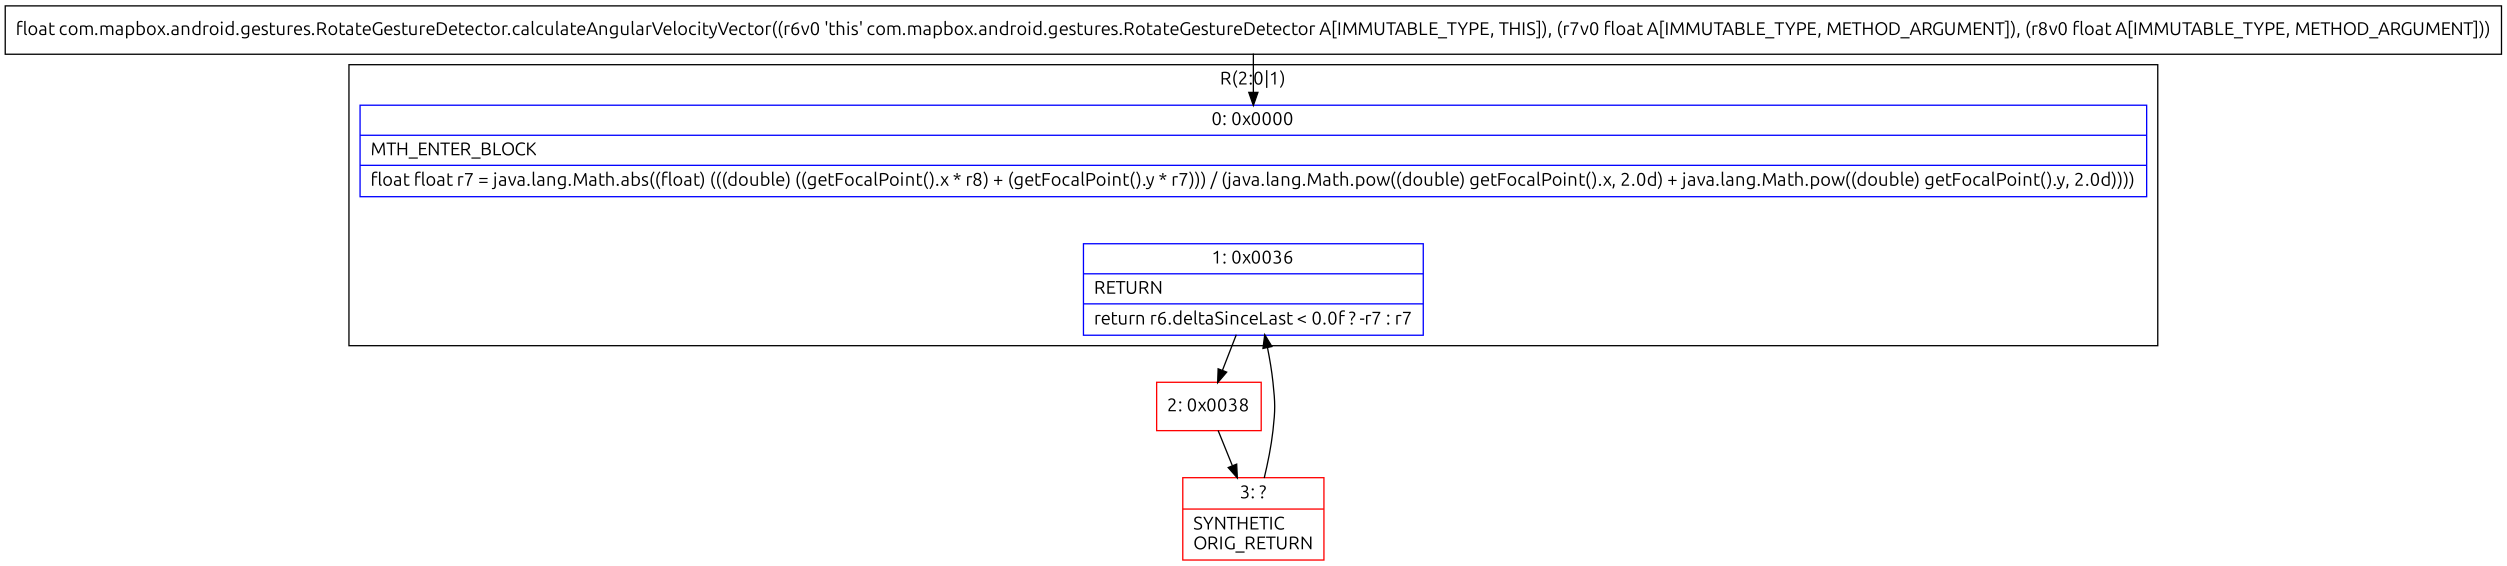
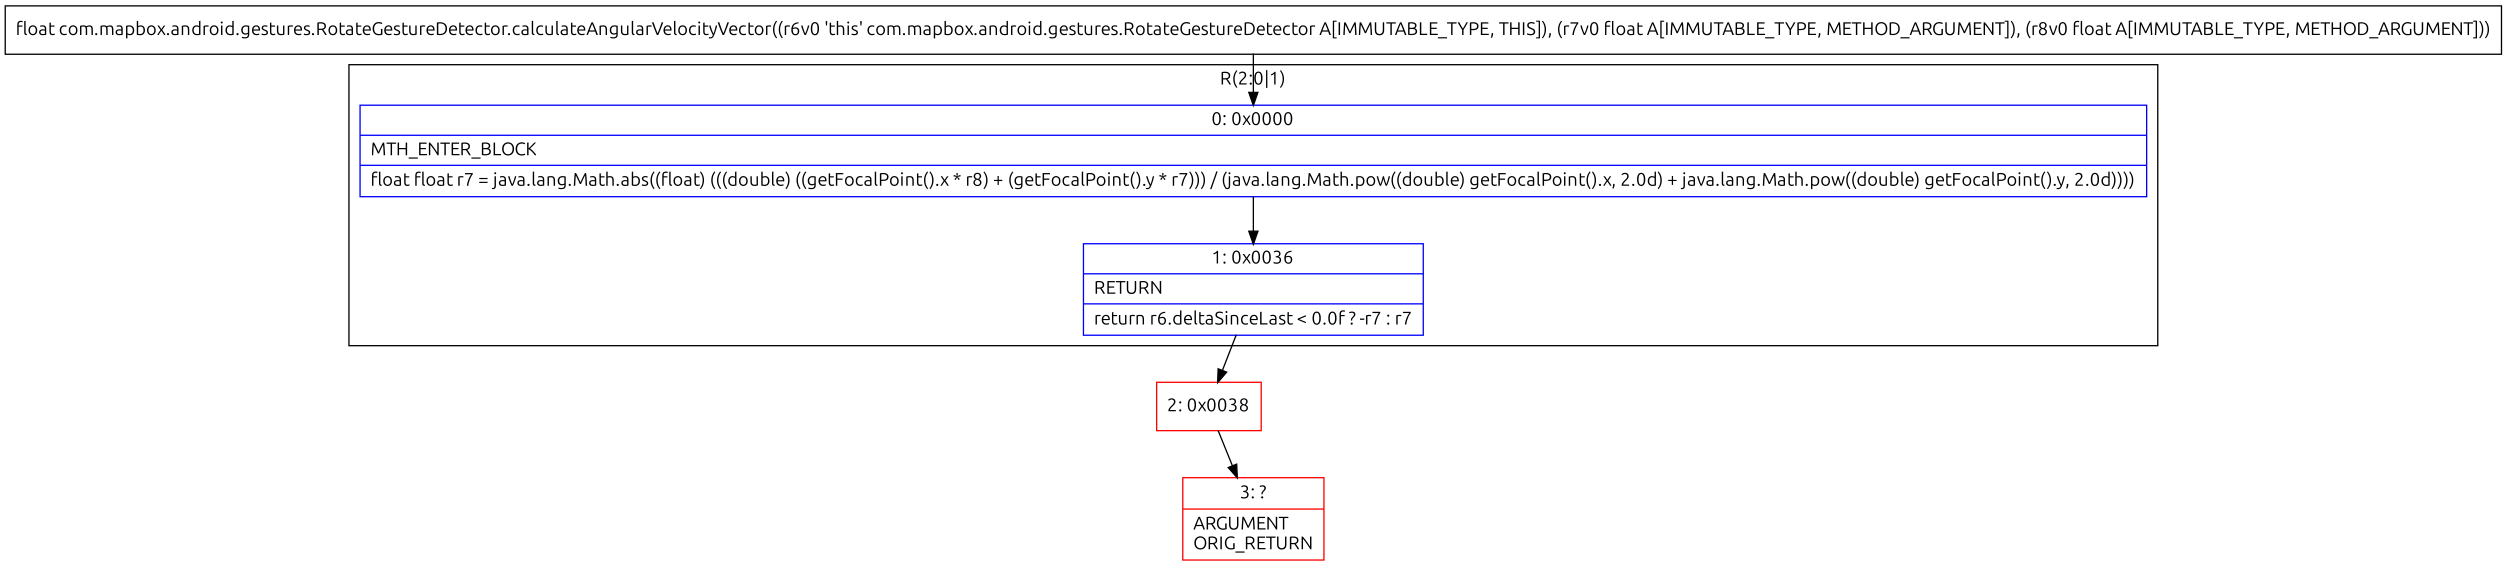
(1275, 413) -> (1253, 214)
(1239, 524) -> (1241, 524)
